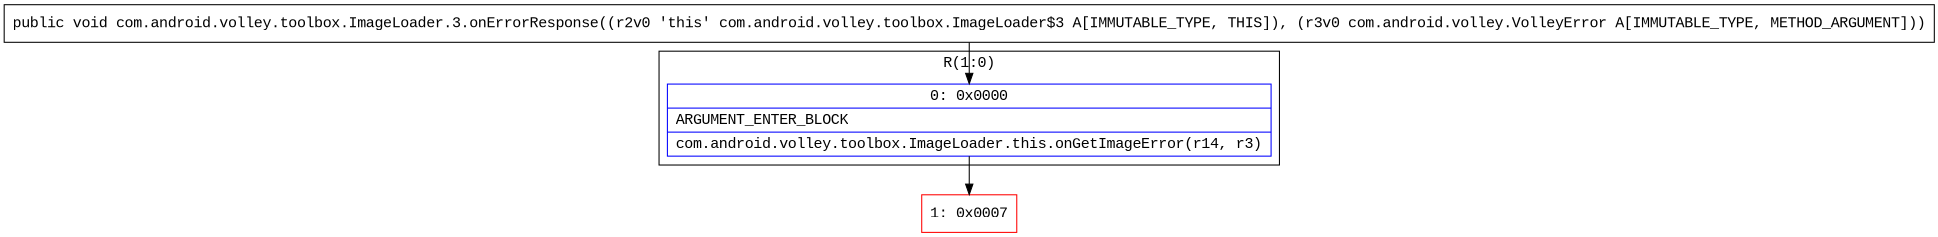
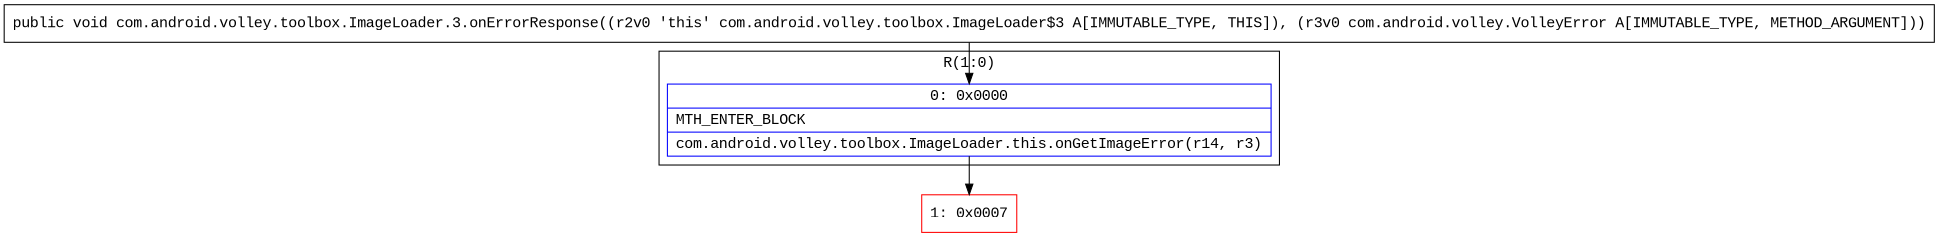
(762, 120) -> (741, 120)
